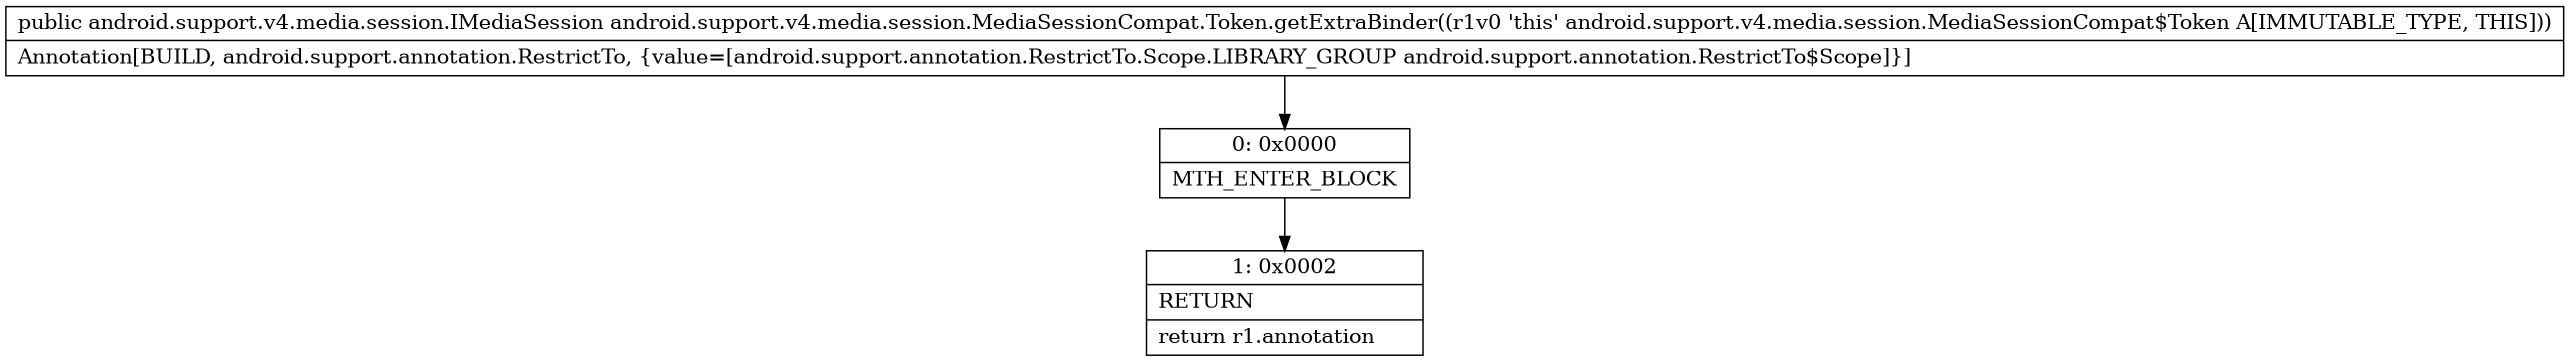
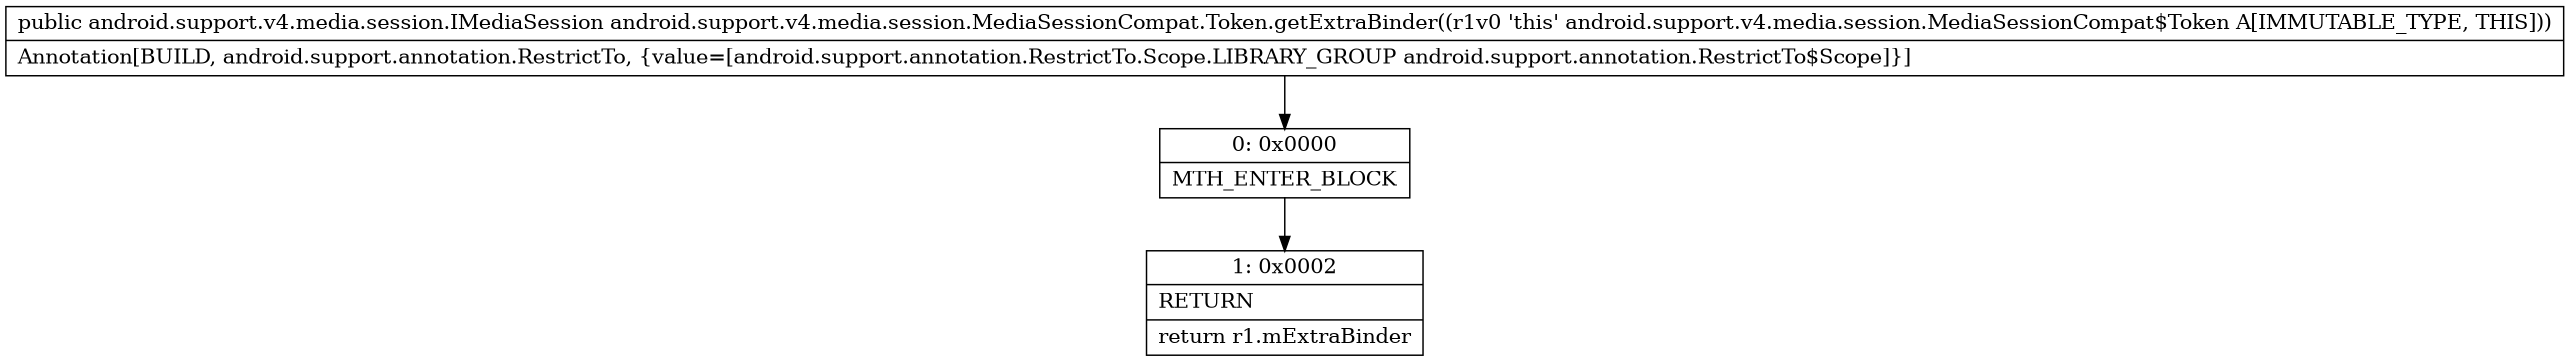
(1267, 337) -> (1285, 337)
